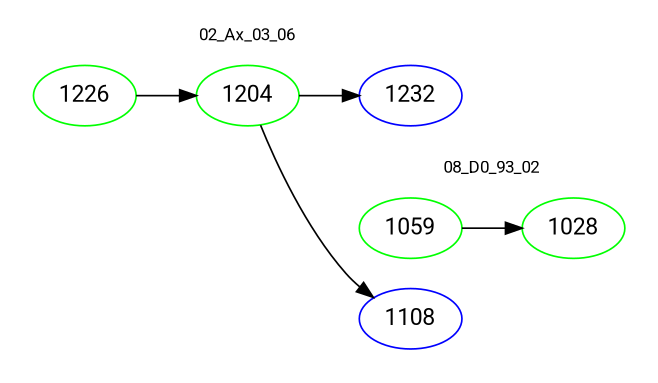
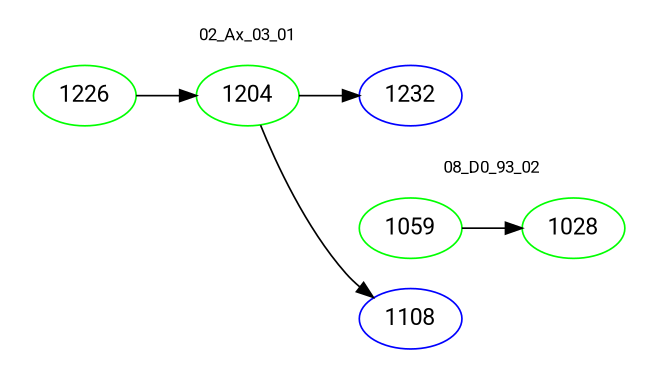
(248, 36) -> (248, 36)
